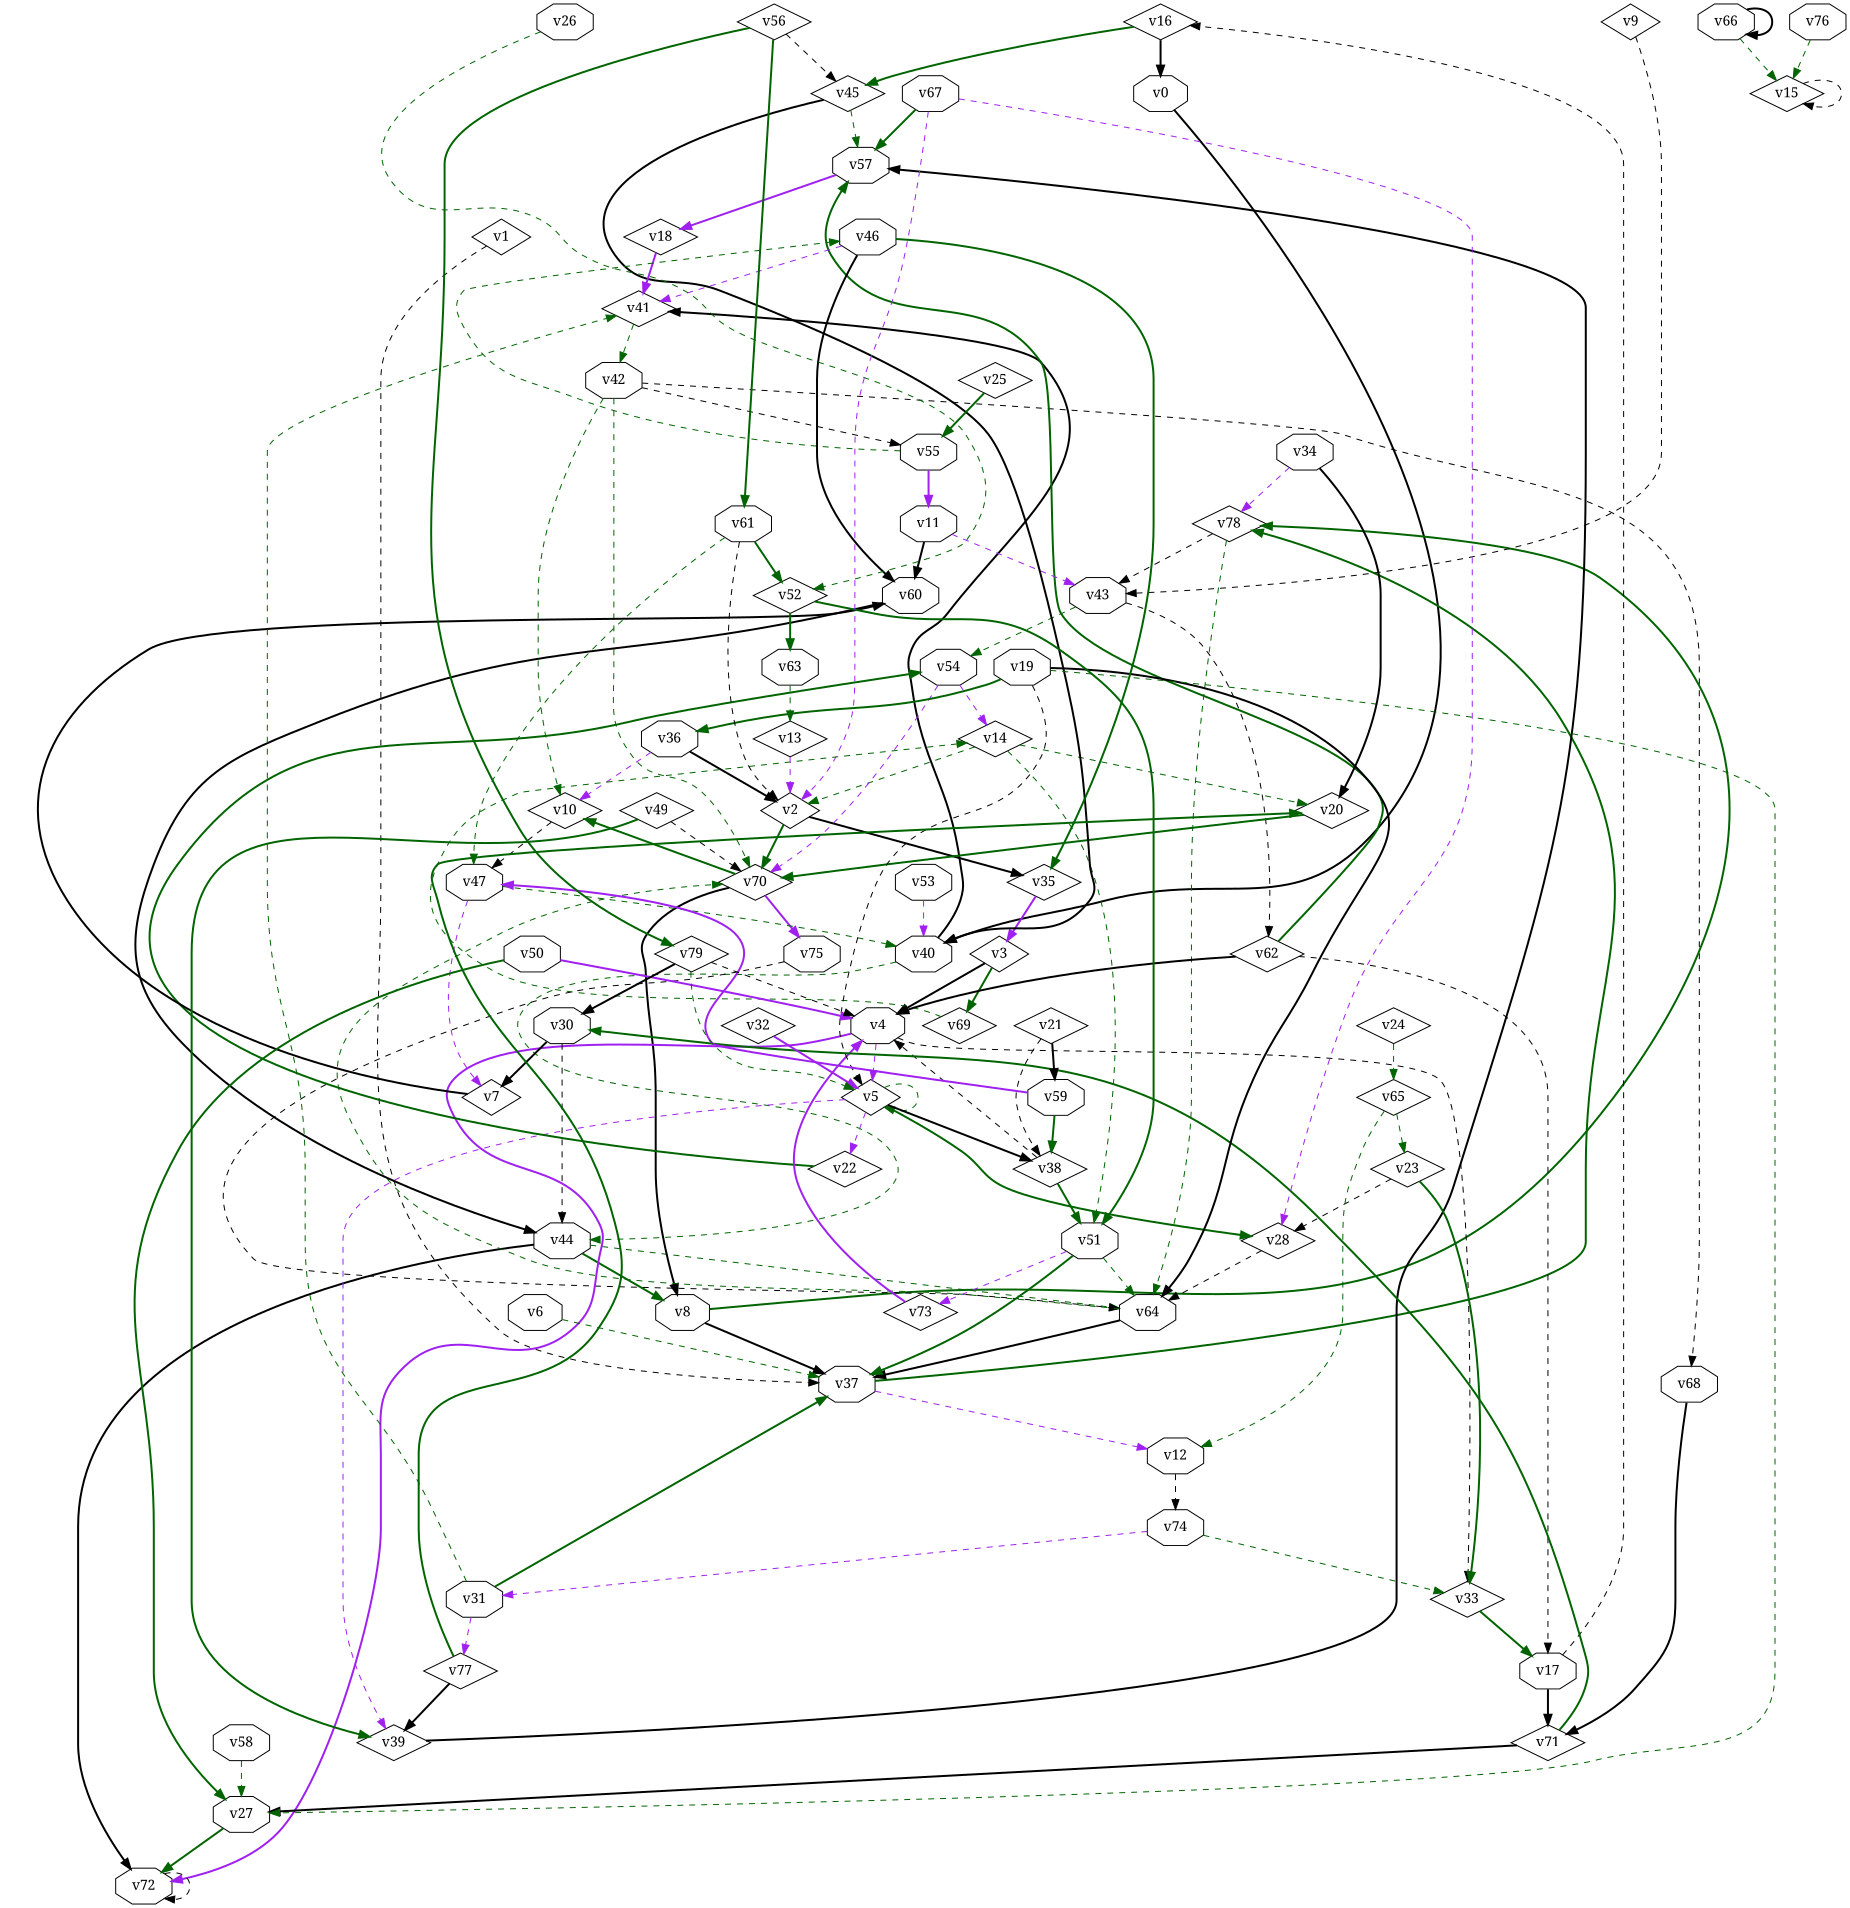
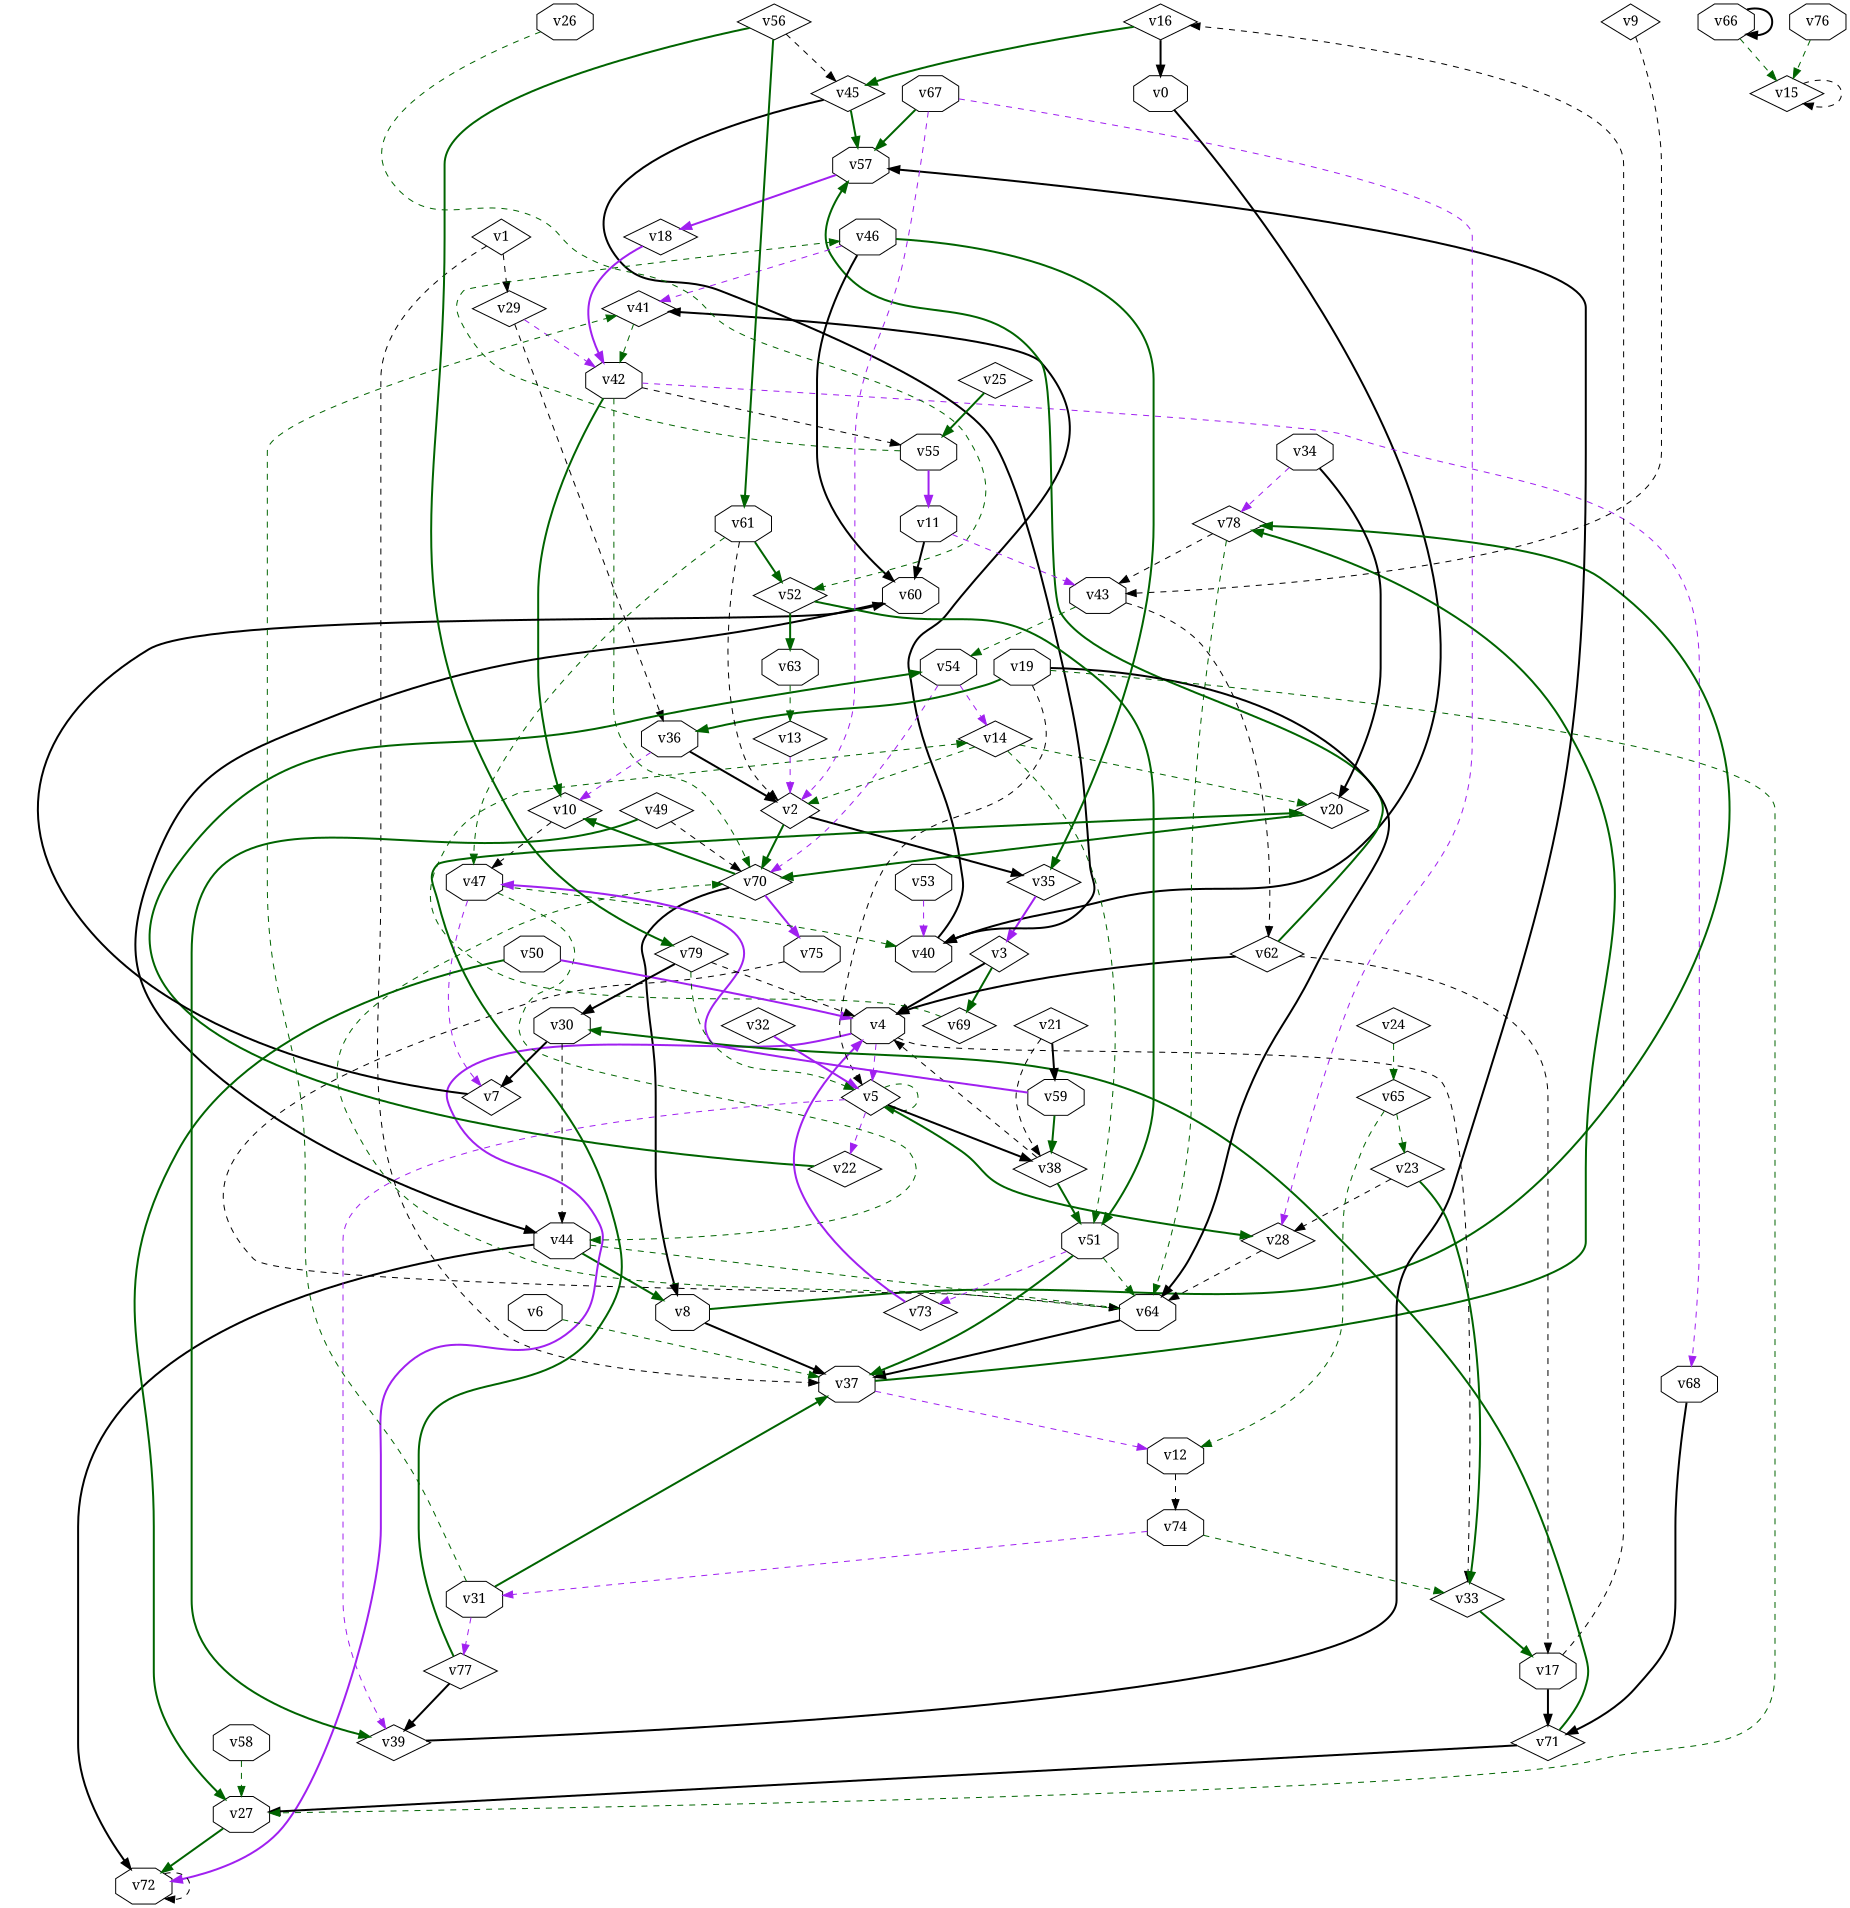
(853, 124) -> (853, 124)
(651, 270) -> (594, 289)
none -> (509, 309)
(1562, 494) -> (1562, 494)
(539, 586) -> (539, 586)
(669, 1092) -> (785, 1111)
